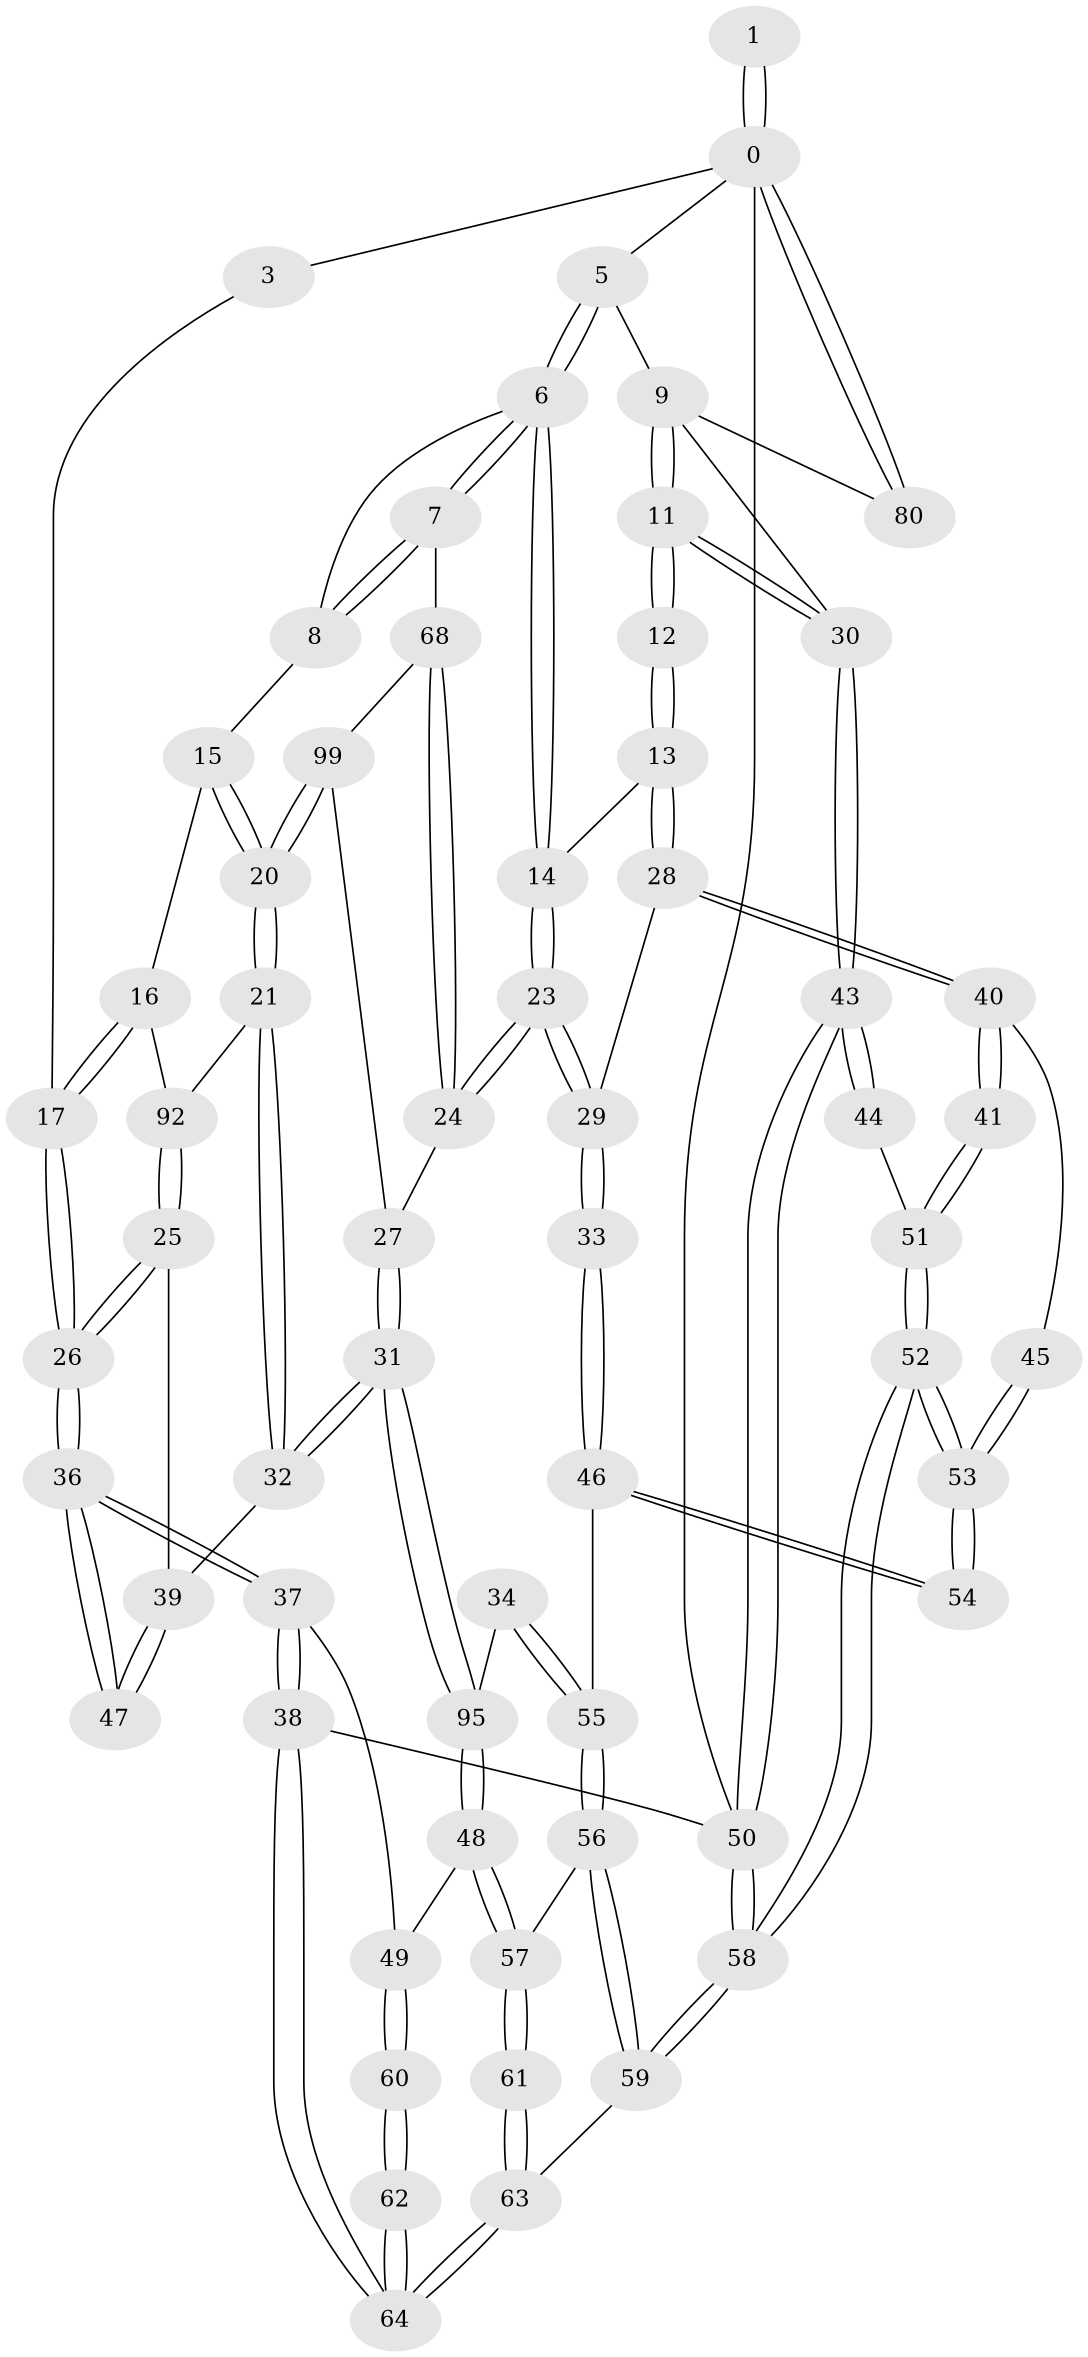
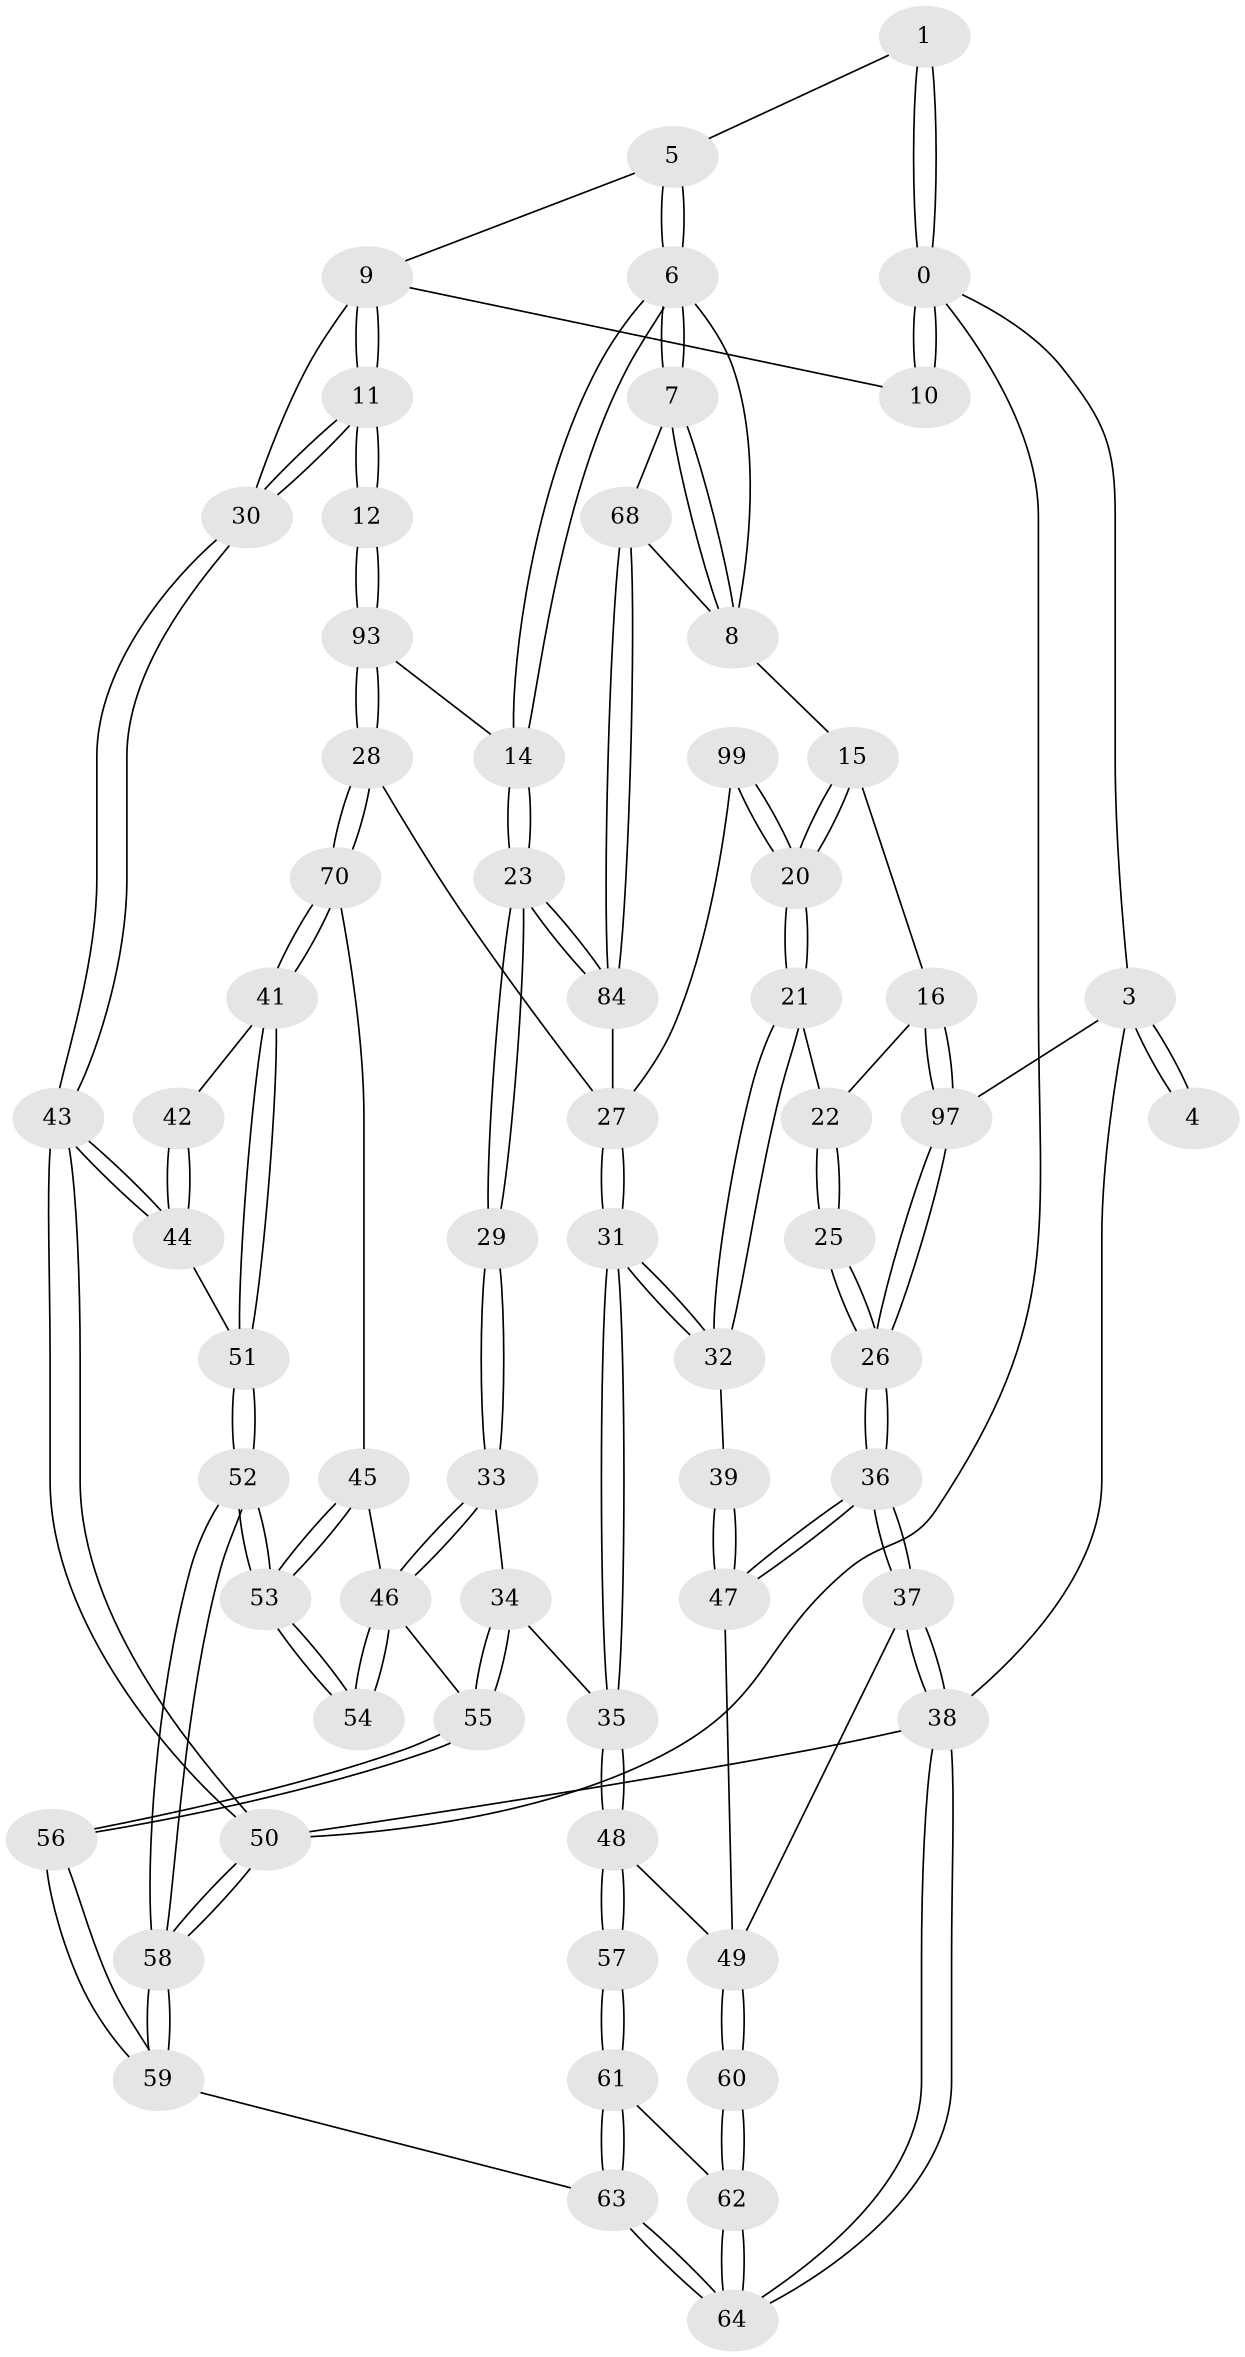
(679, 217) -> (799, 97)
(910, 518) -> (925, 397)
(382, 698) -> (679, 578)
(663, 758) -> (367, 638)
(628, 998) -> (483, 942)
(990, 998) -> (336, 878)
(52, 1119) -> (947, 1119)
(172, 1119) -> (826, 1119)
none -> (179, 1119)
(449, 1119) -> (613, 998)
none -> (1194, 1119)
none -> (1102, 1383)
(169, 1419) -> none
none -> (375, 1539)
none -> (499, 1539)
(472, 1720) -> (613, 1720)
none -> (729, 1780)
(554, 1900) -> none
none -> (673, 2140)
